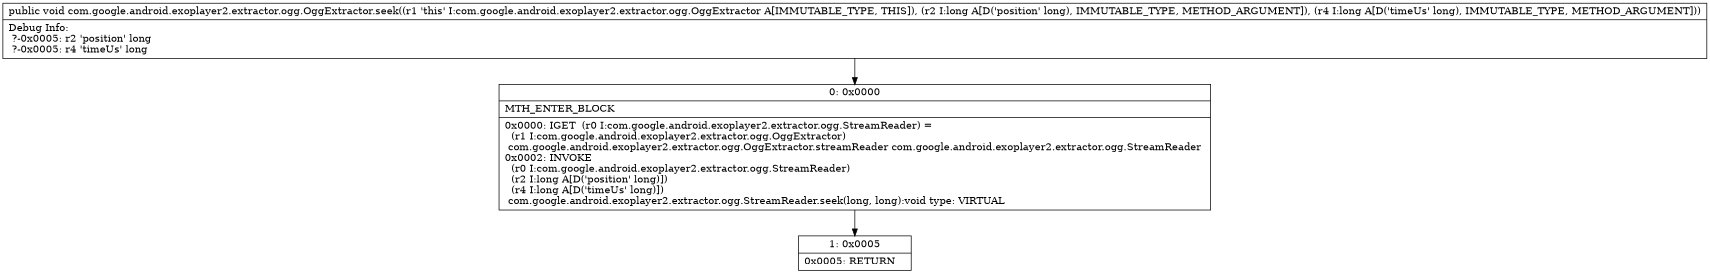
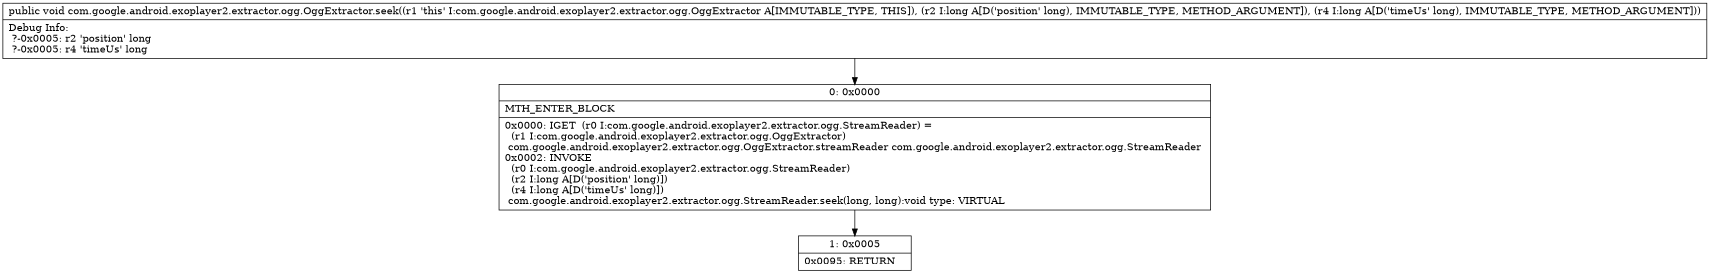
(855, 261) -> (855, 261)
